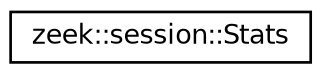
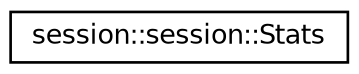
(161, 37) -> (179, 37)
